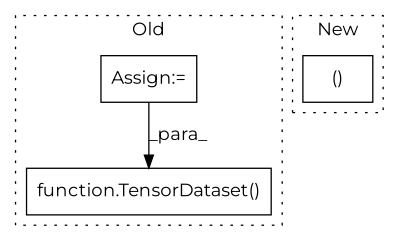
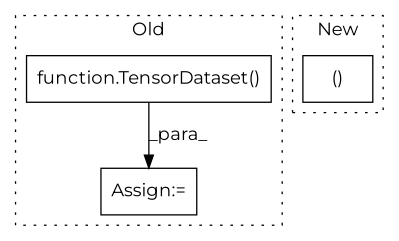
(149, 129) -> (149, 129)
